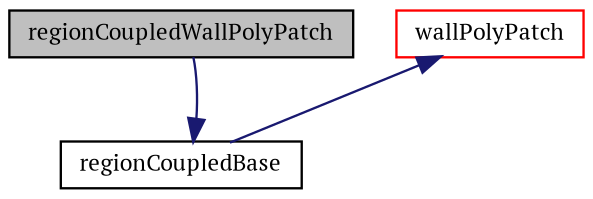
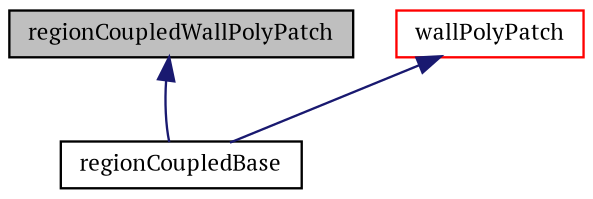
(197, 88) -> (166, 111)
